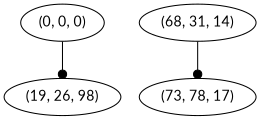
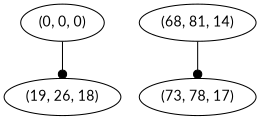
(198, 23) -> (198, 23)
(62, 97) -> (62, 97)
